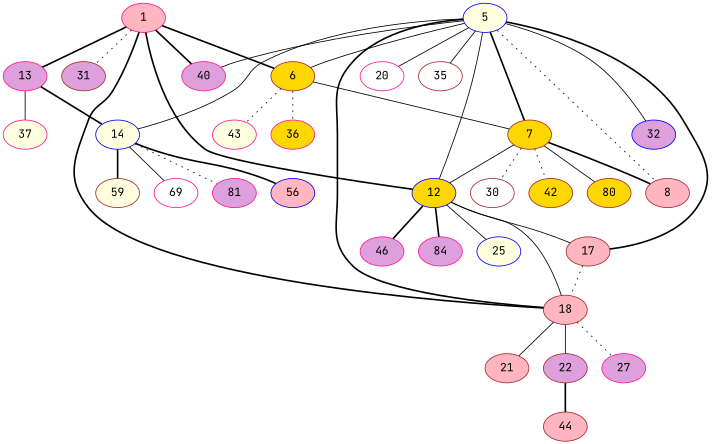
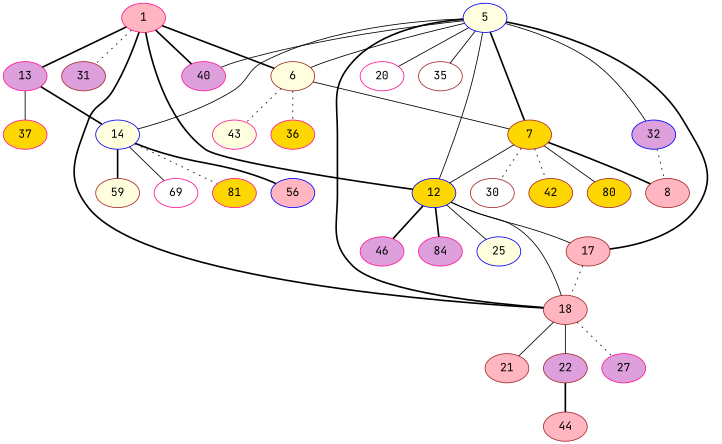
(293, 76) -> (293, 76)
(576, 105) -> (661, 164)
(25, 135) -> (25, 135)
(234, 193) -> (234, 193)
